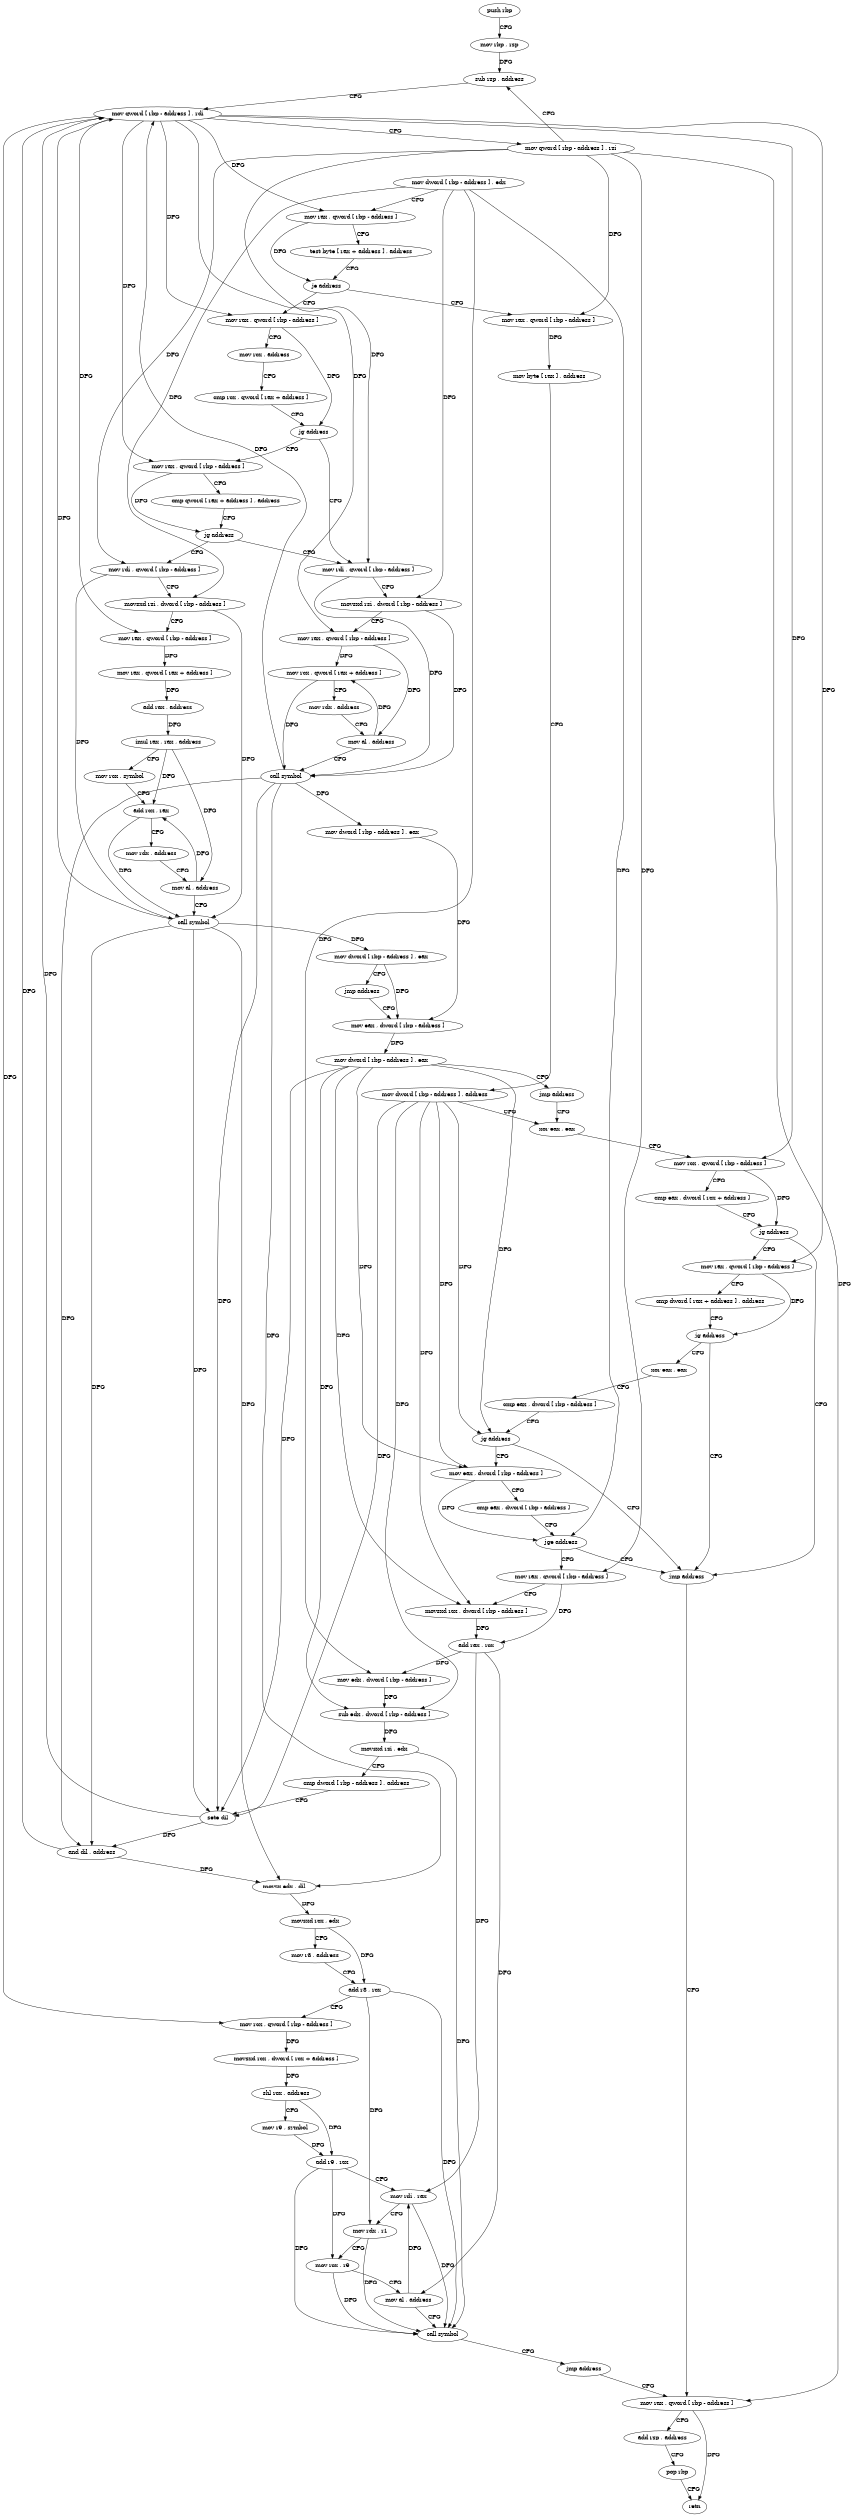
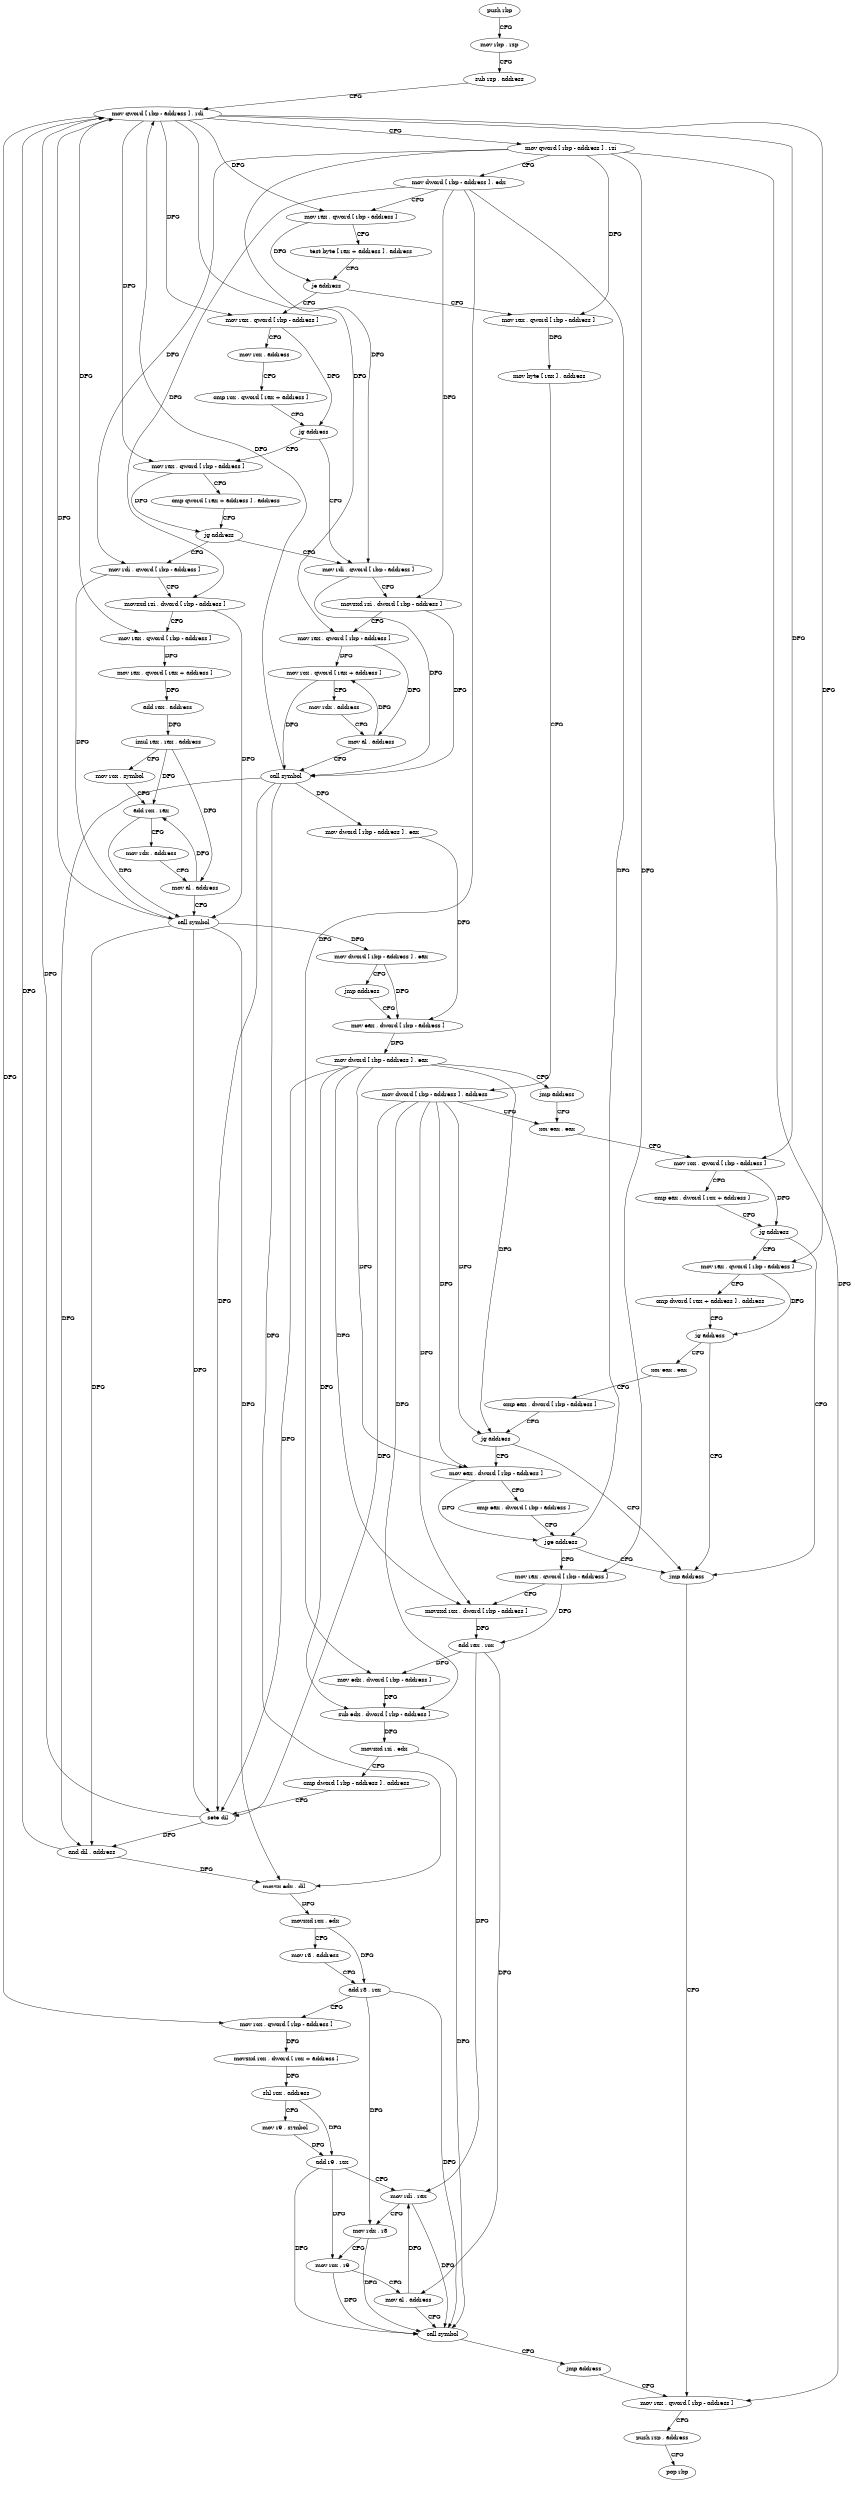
(506, 62) -> (506, 62)
(537, 115) -> (517, 165)
(370, 2231) -> (370, 2231)
(662, 2438) -> (662, 2438)
(695, 2507) -> none
